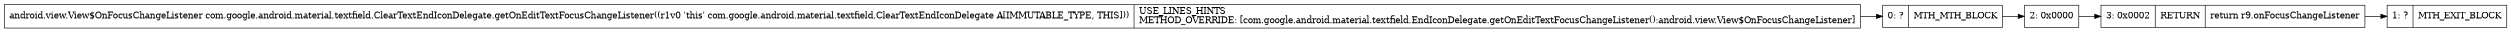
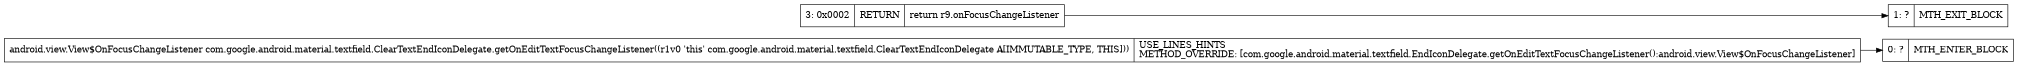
(1955, 16) -> (1961, 50)
(2052, 16) -> none
